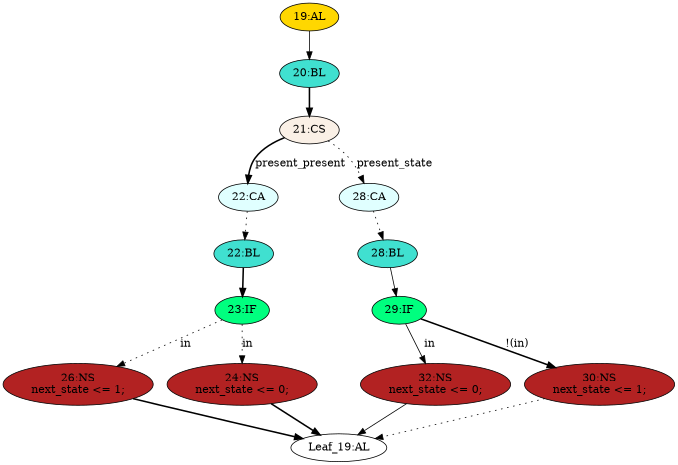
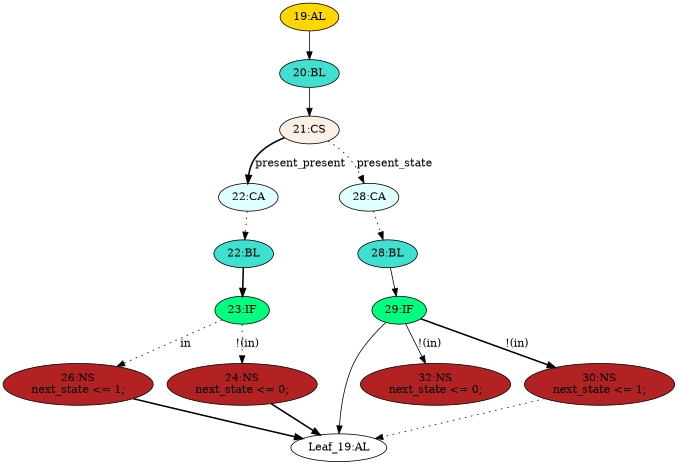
(309, 98) -> (309, 98)
(248, 344) -> (248, 344)
(430, 344) -> (430, 344)
(386, 417) -> (351, 369)
